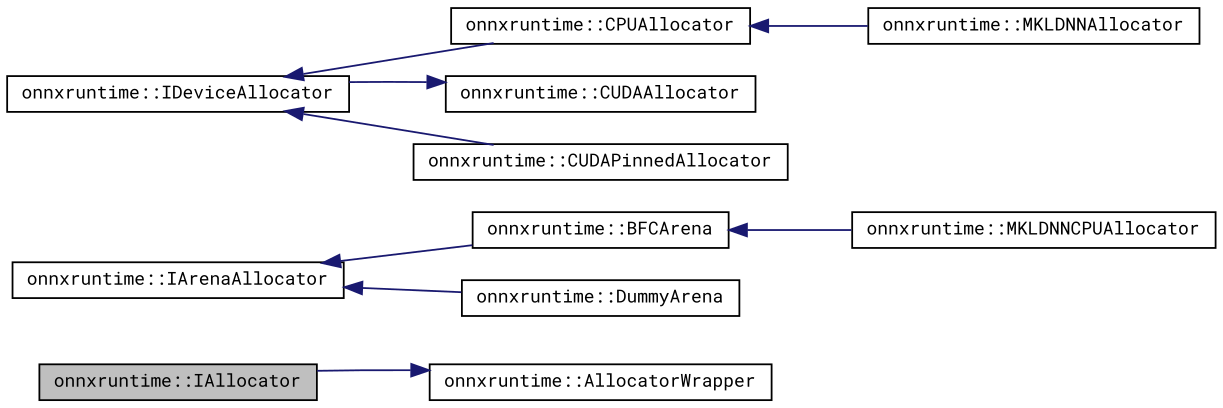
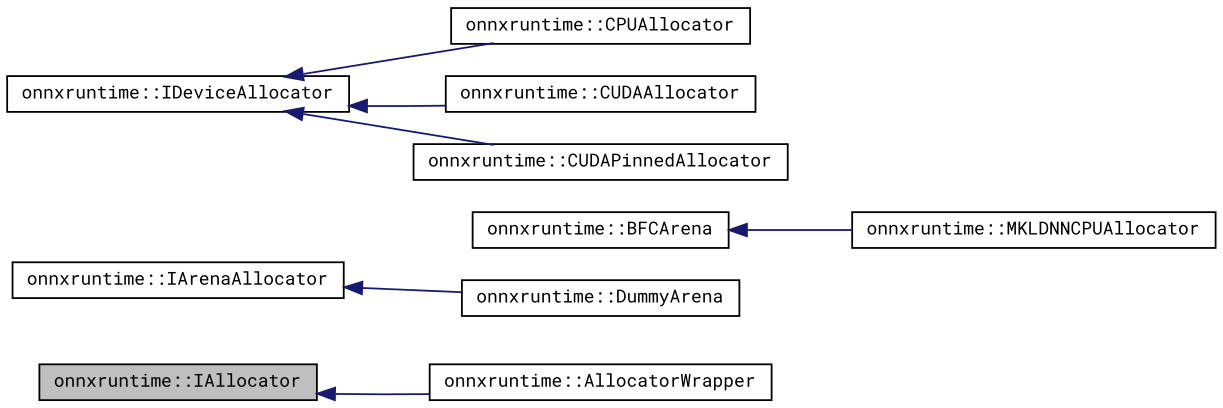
(1034, 26) -> none
(388, 82) -> (406, 106)
(406, 253) -> none
(364, 370) -> (382, 394)
